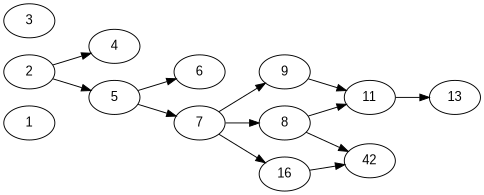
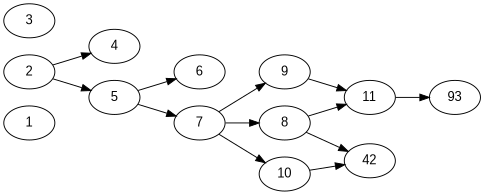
(455, 97) -> (455, 97)
(285, 174) -> (285, 174)
